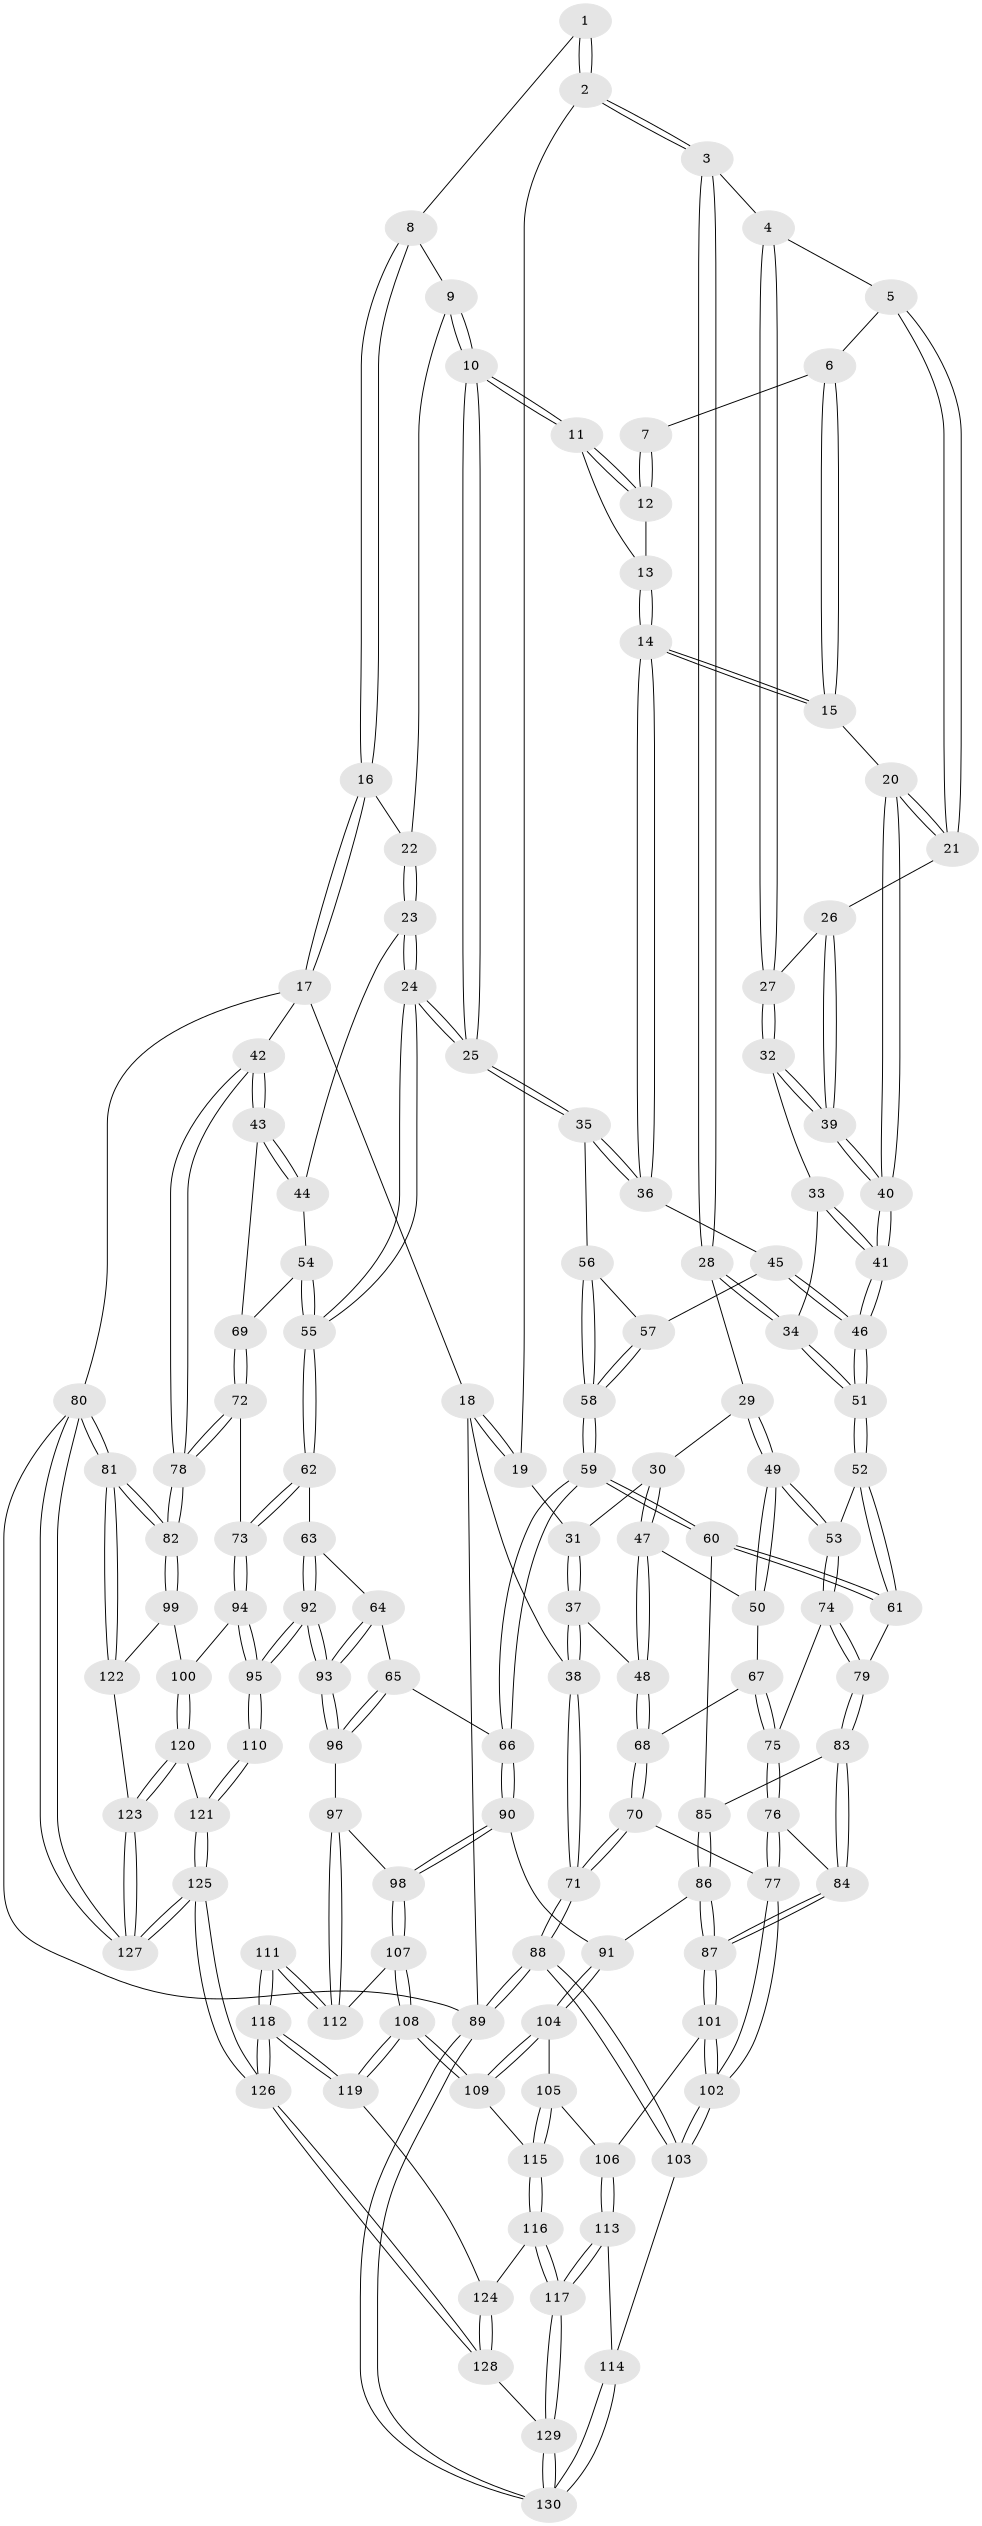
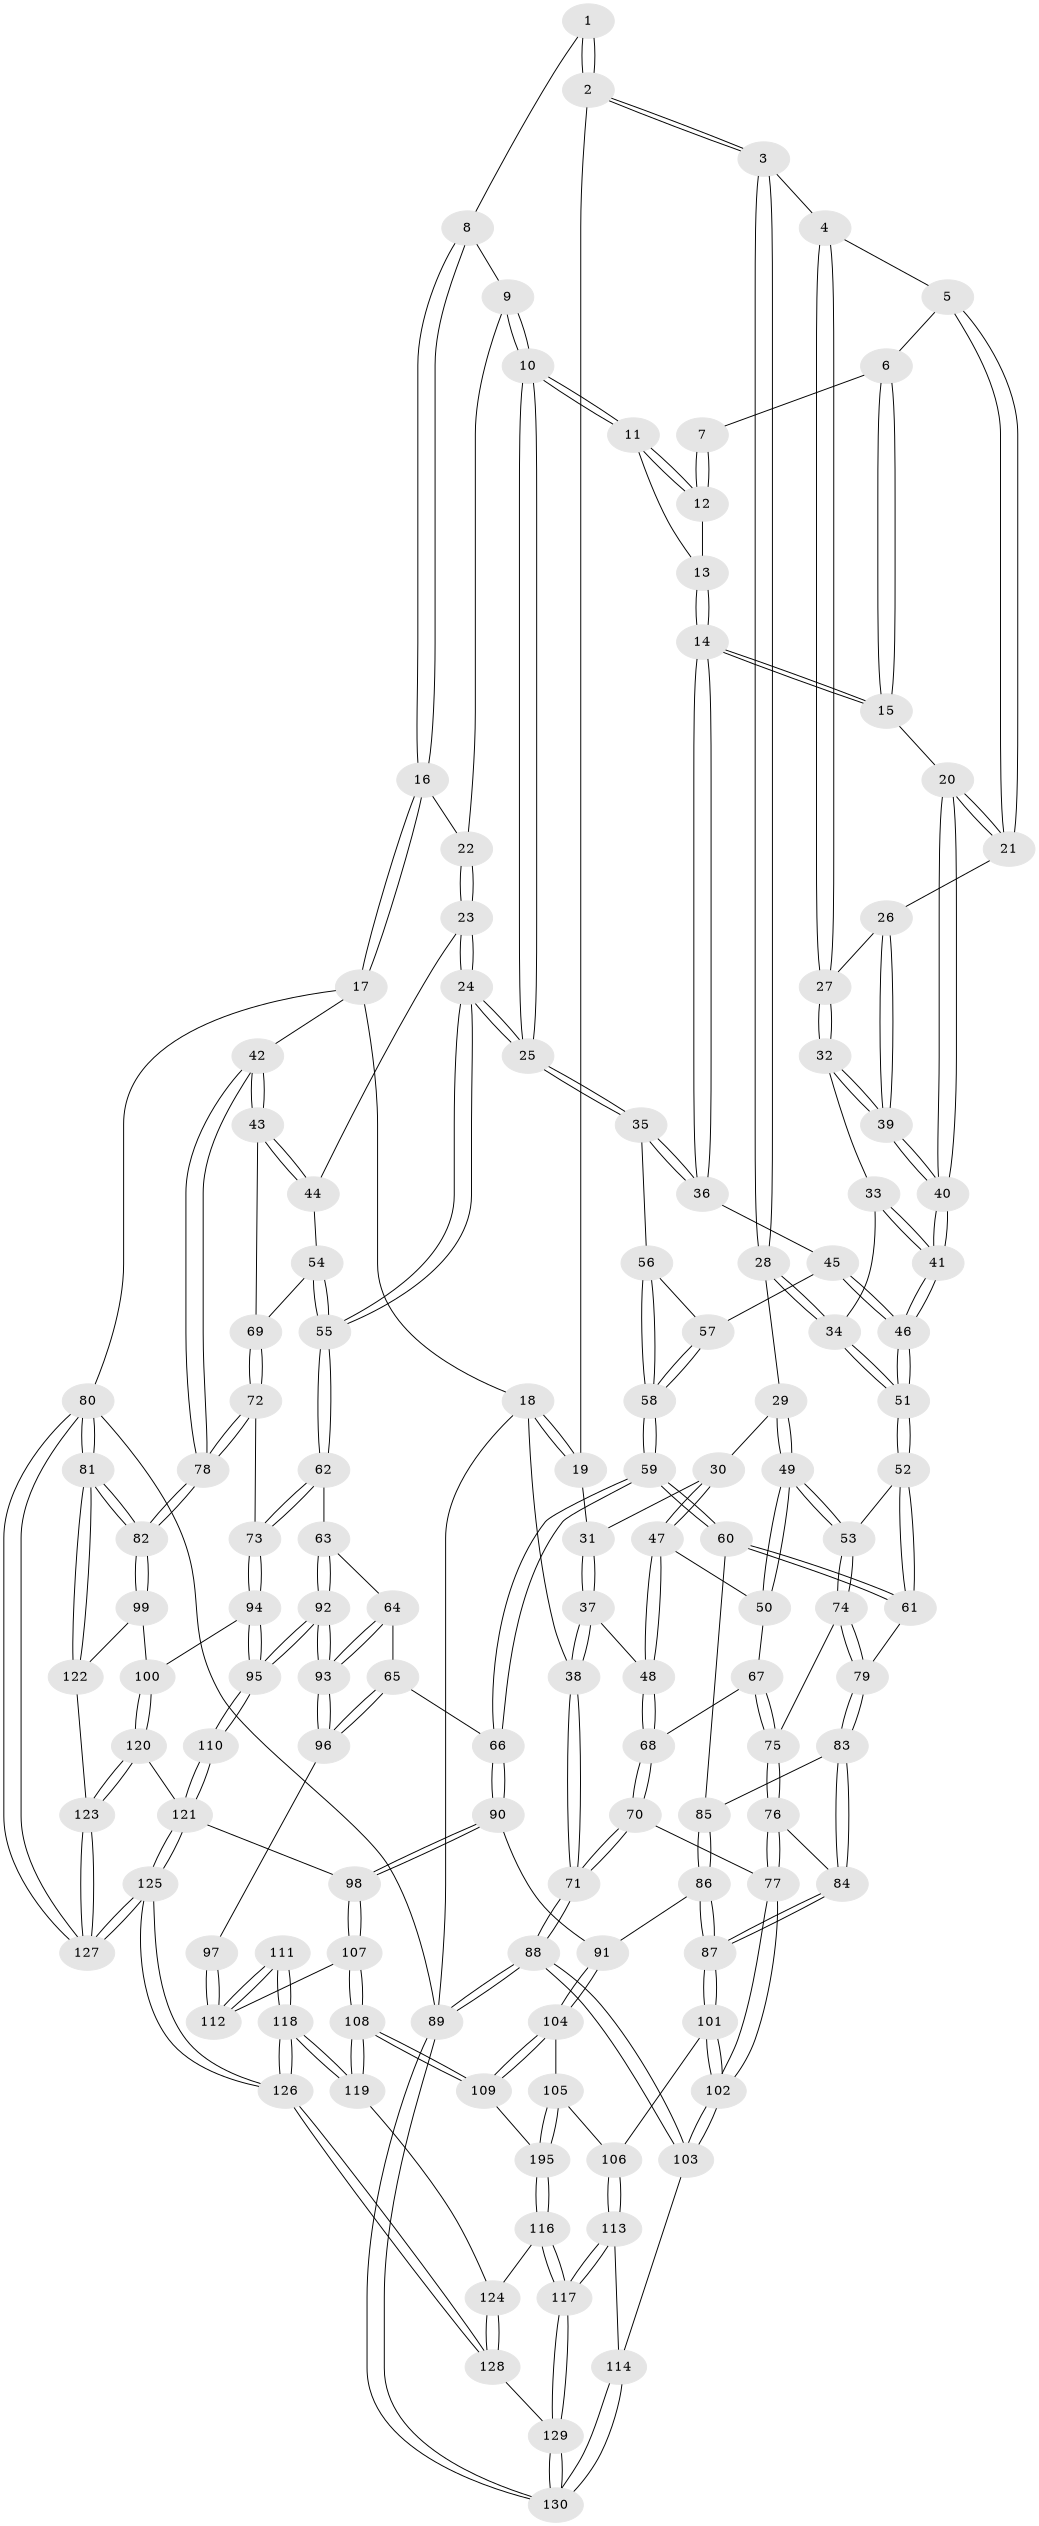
(367, 1850) -> (276, 1852)
(536, 2160) -> (542, 2160)
